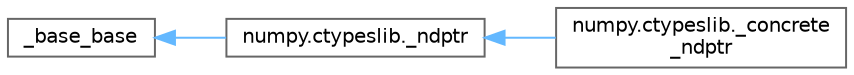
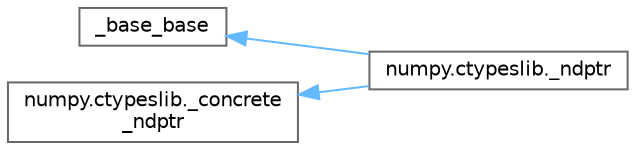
(530, 38) -> (344, 89)
